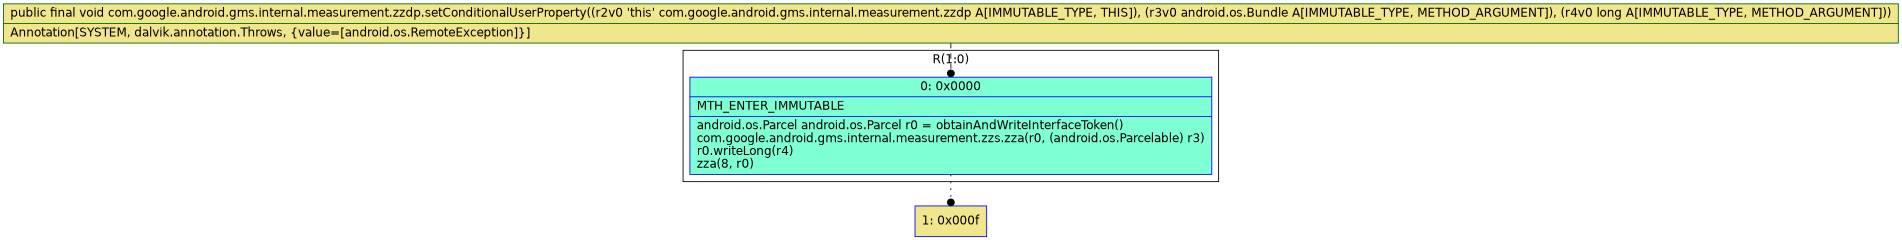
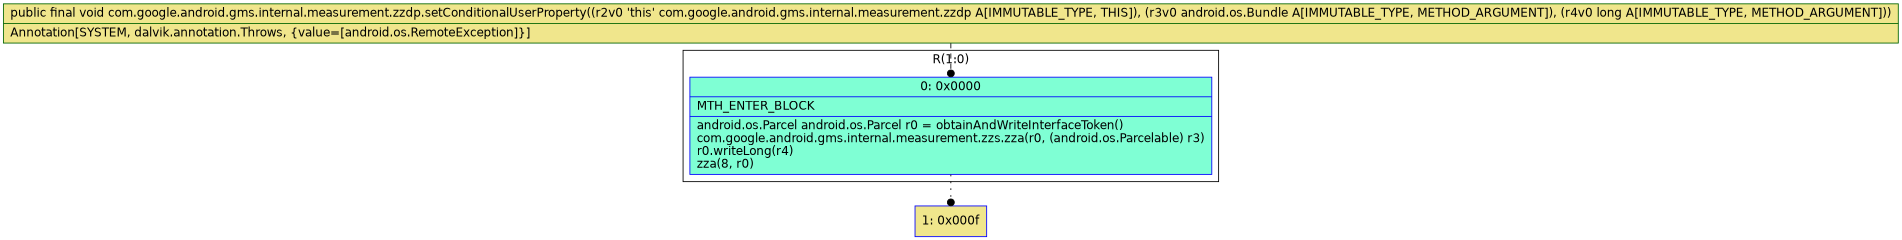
(771, 106) -> (756, 106)
